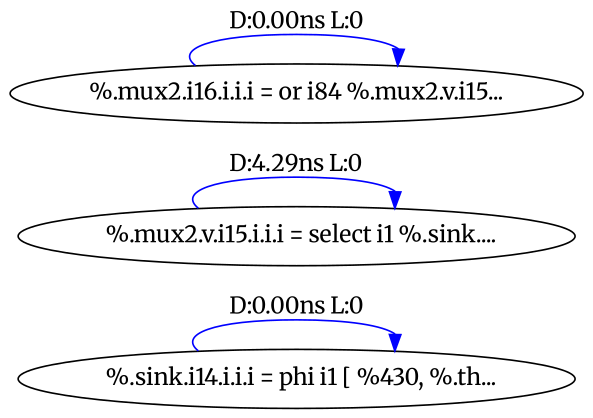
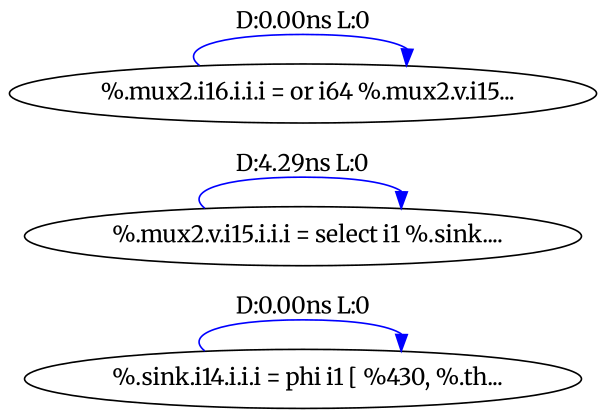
(297, 93) -> (303, 93)
